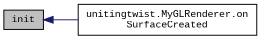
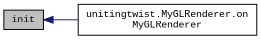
(167, 20) -> (167, 20)
